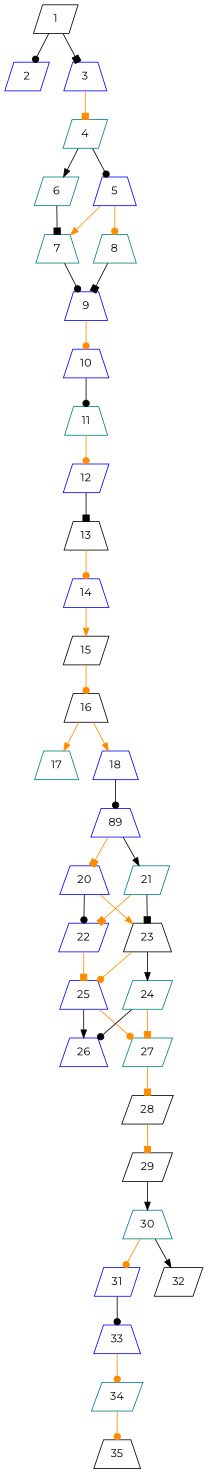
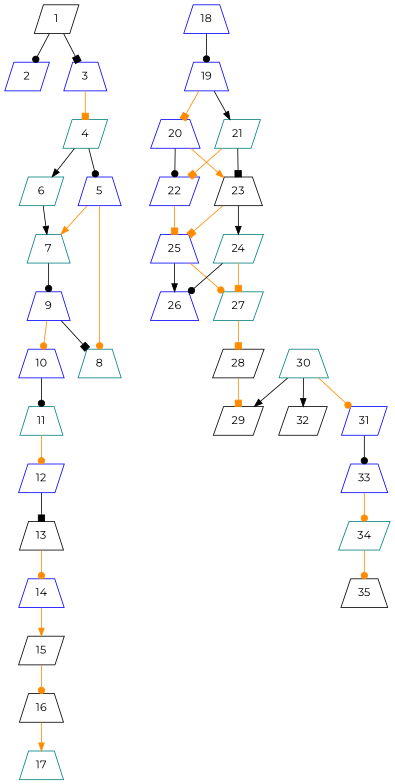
(57, 216) -> (45, 216)
(102, 274) -> (71, 332)
(99, 733) -> none
(116, 823) -> (206, 77)
(117, 965) -> (209, 218)
(147, 1192) -> (274, 390)
